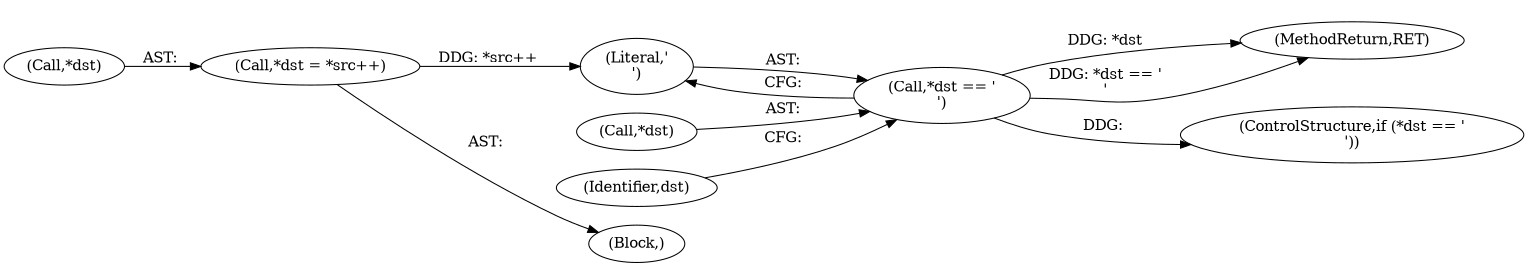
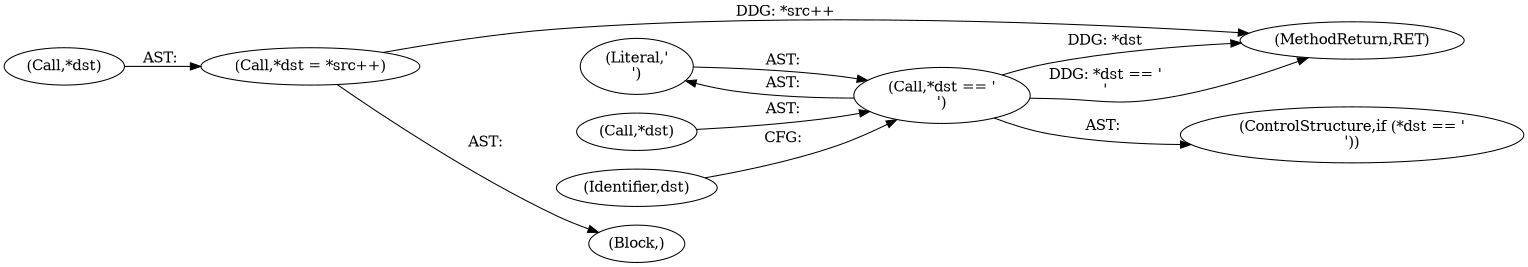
(495, 66) -> (810, 20)
(786, 84) -> (786, 84)
(1105, 126) -> (1105, 126)
